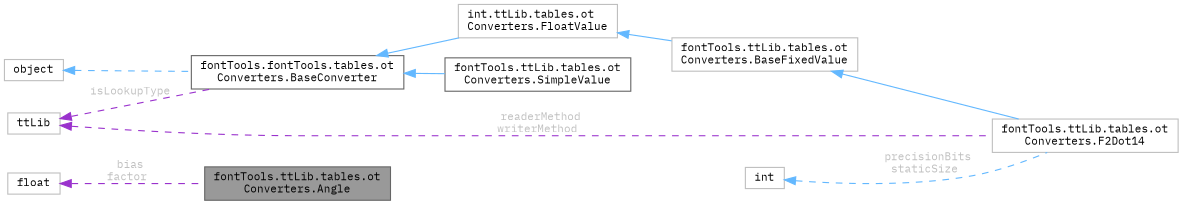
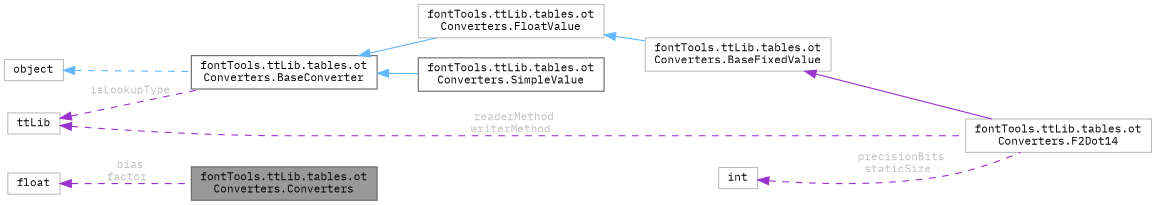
(538, 21) -> (511, 21)
(298, 72) -> (284, 72)
(931, 97) -> (904, 97)
(923, 182) -> (897, 182)
(298, 184) -> (284, 184)
